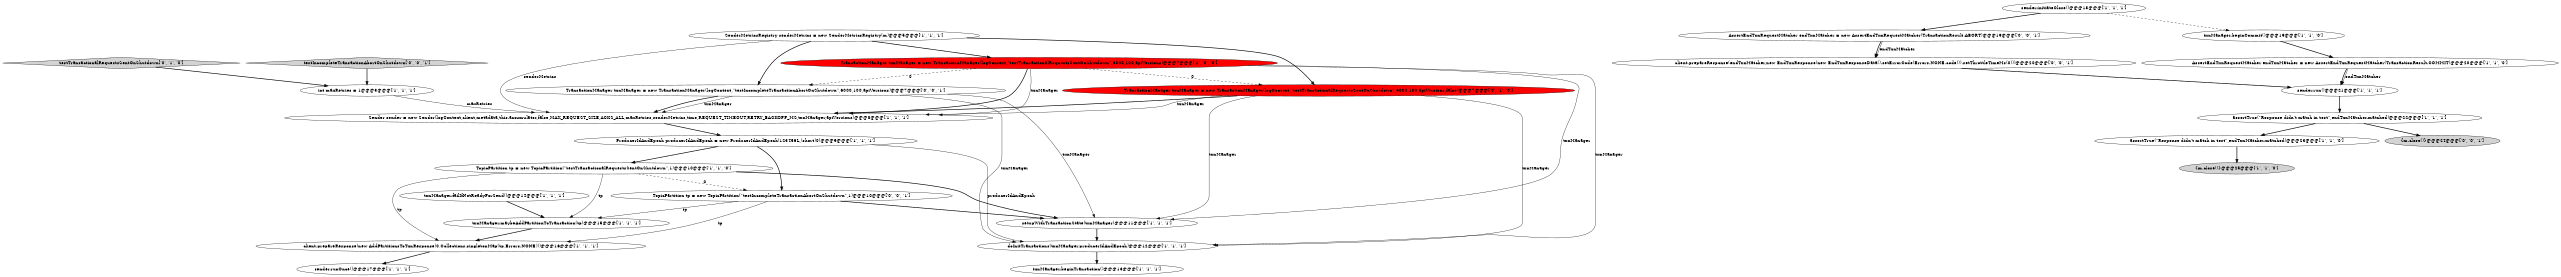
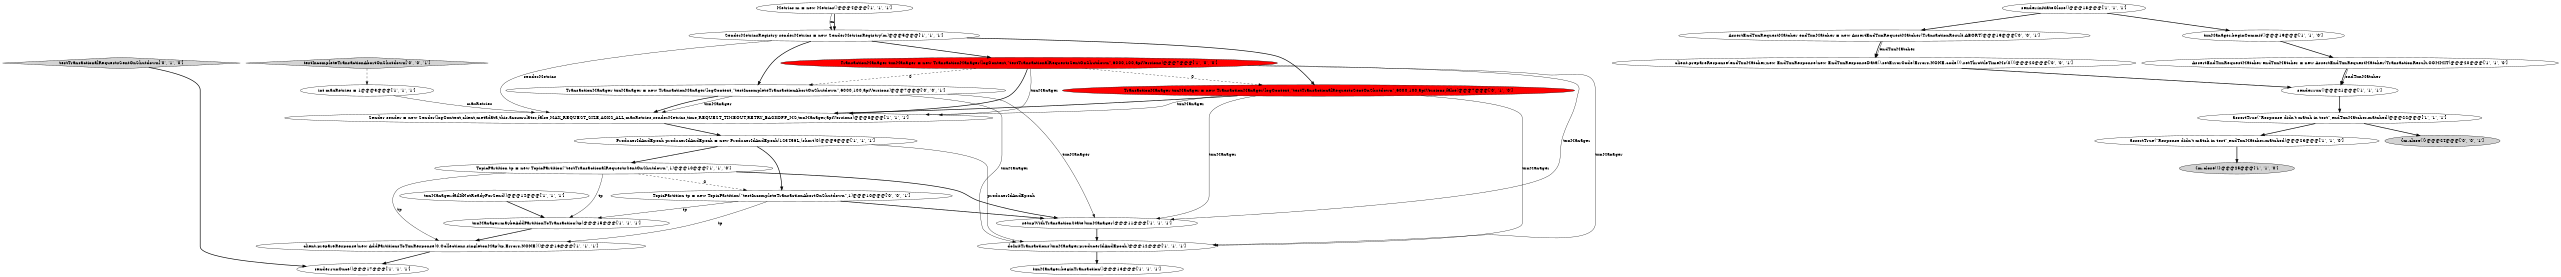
none -> (835, 8)
(2167, 22) -> (2167, 22)
(367, 75) -> (367, 75)
(240, 76) -> (200, 192)
